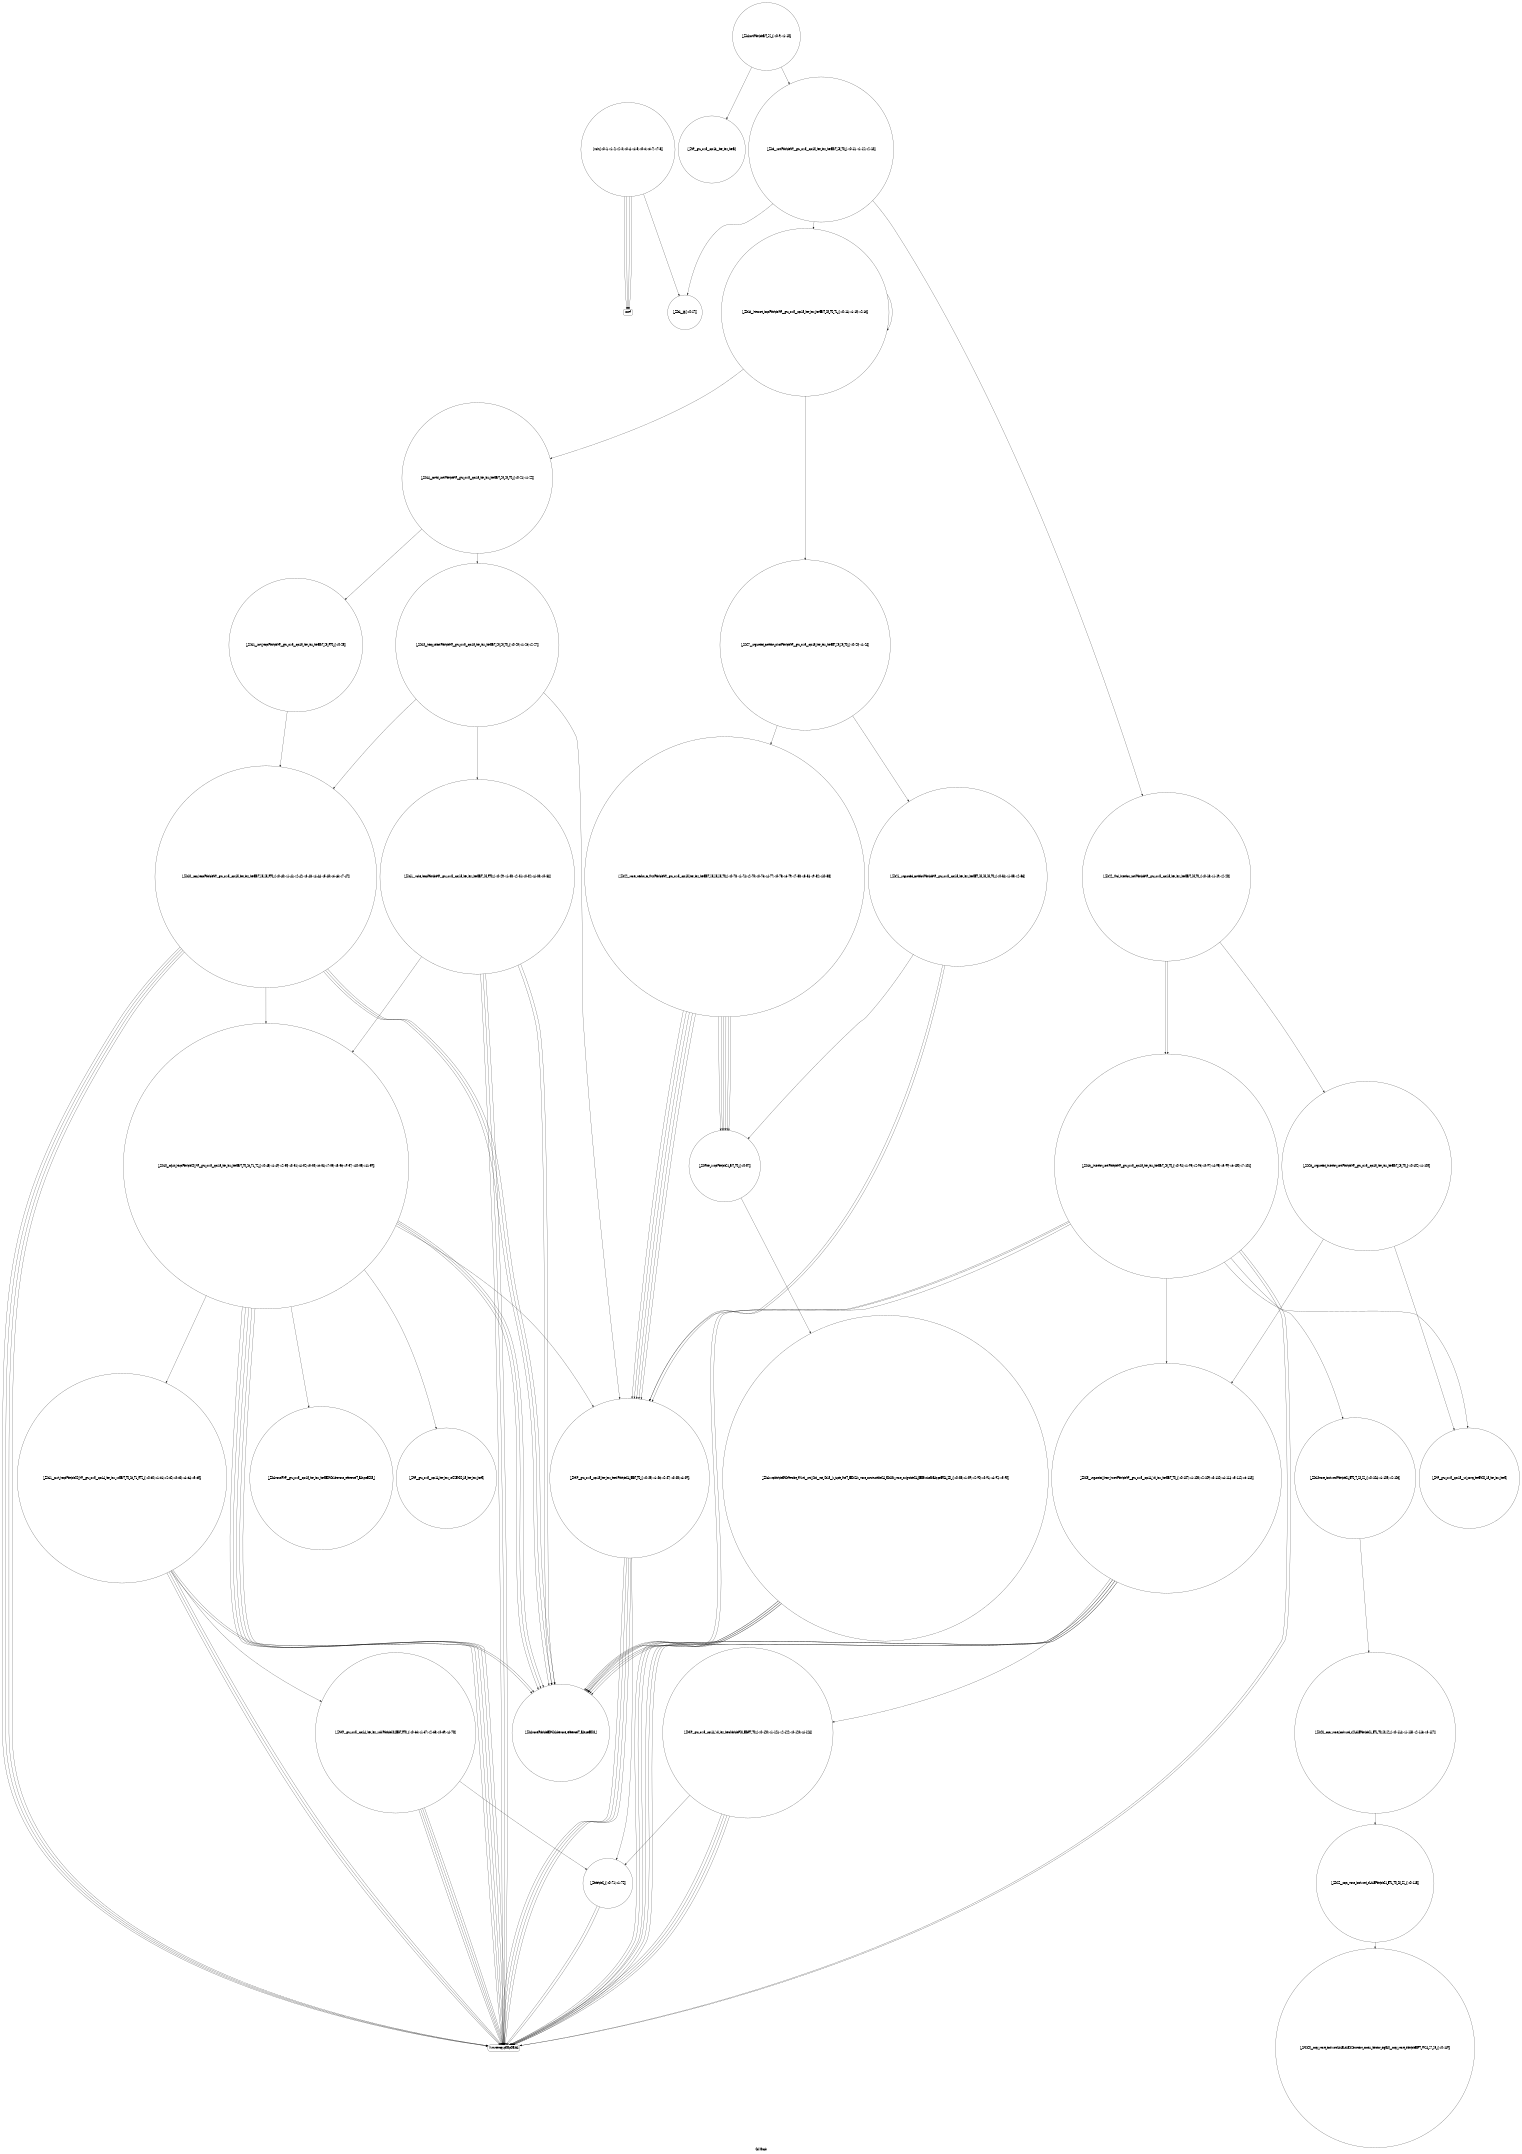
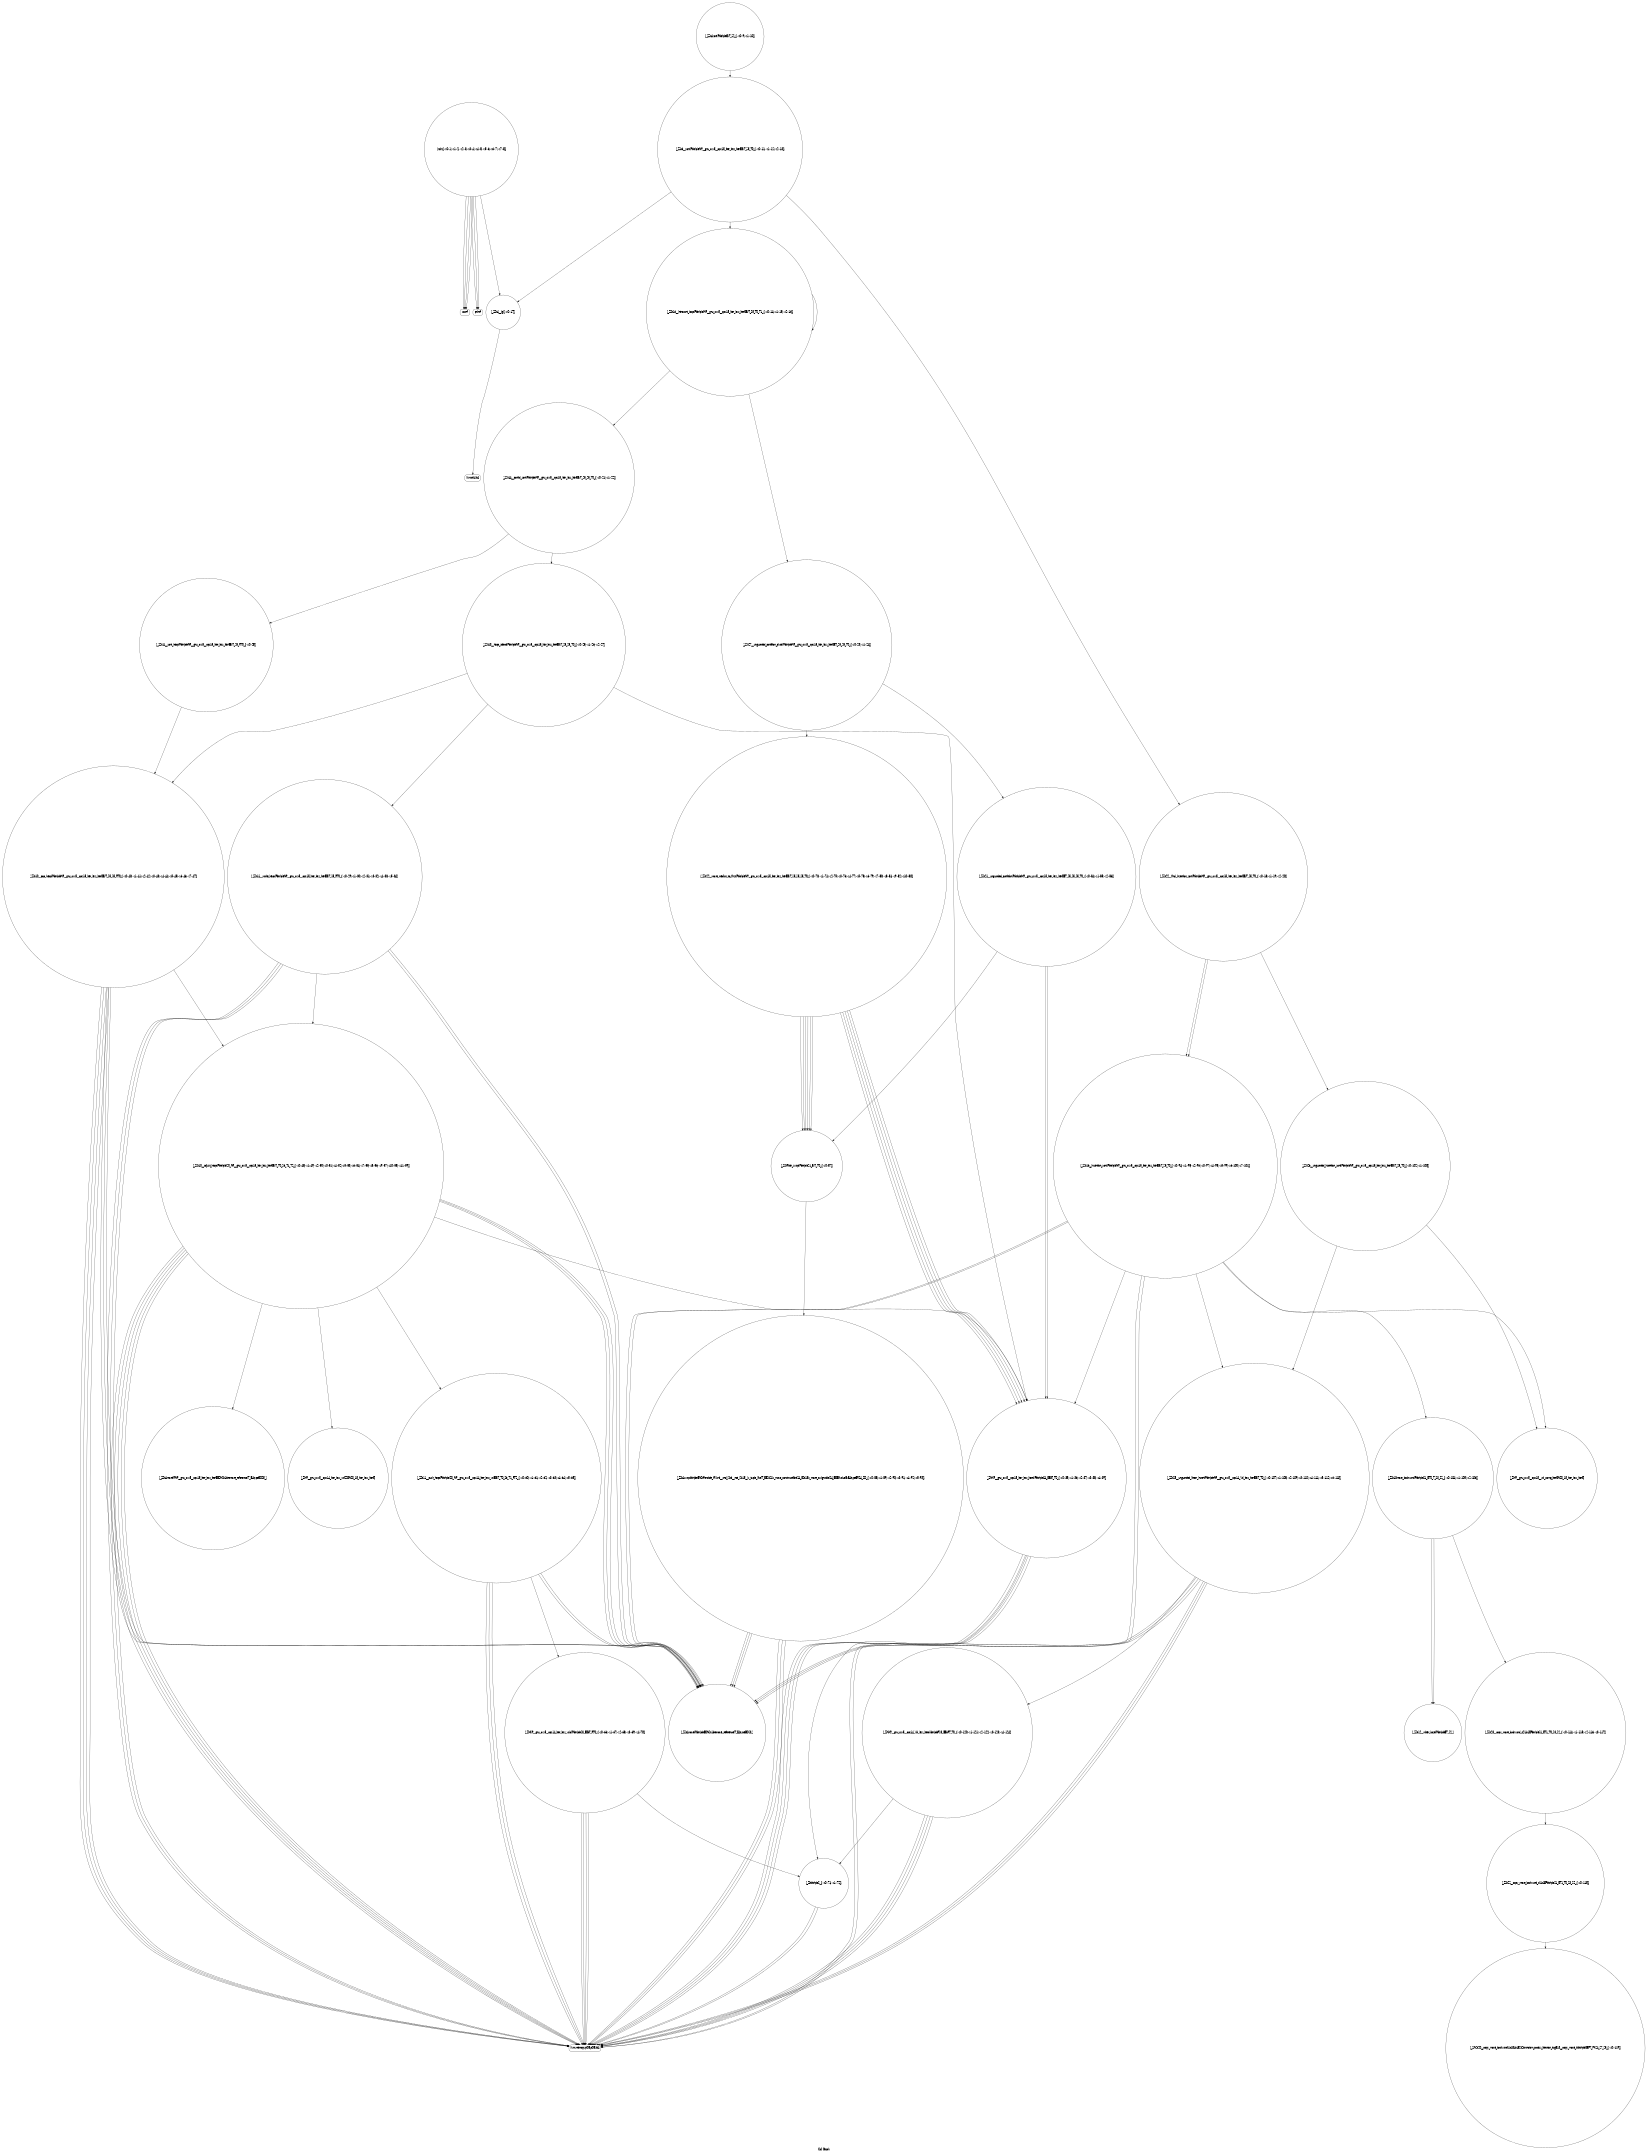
(712, 149) -> none
none -> (478, 312)
none -> (473, 478)
none -> (1433, 1733)
